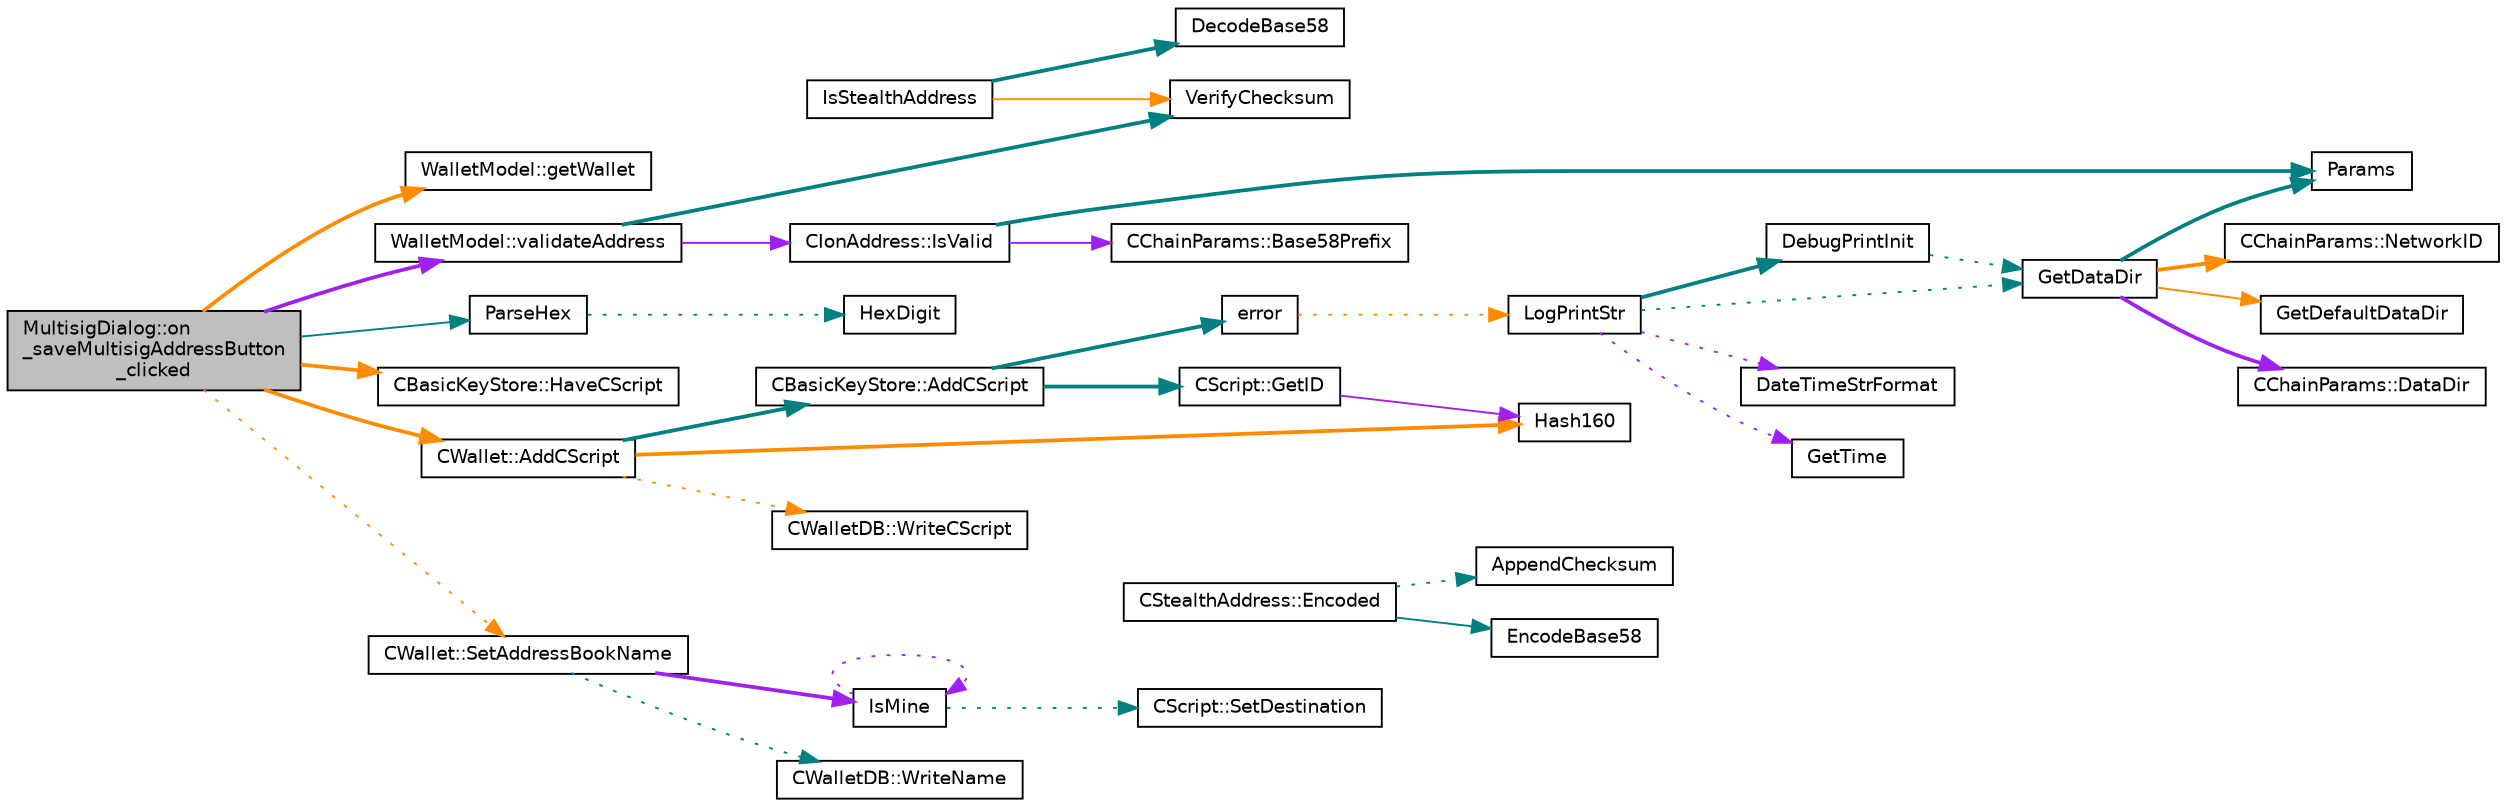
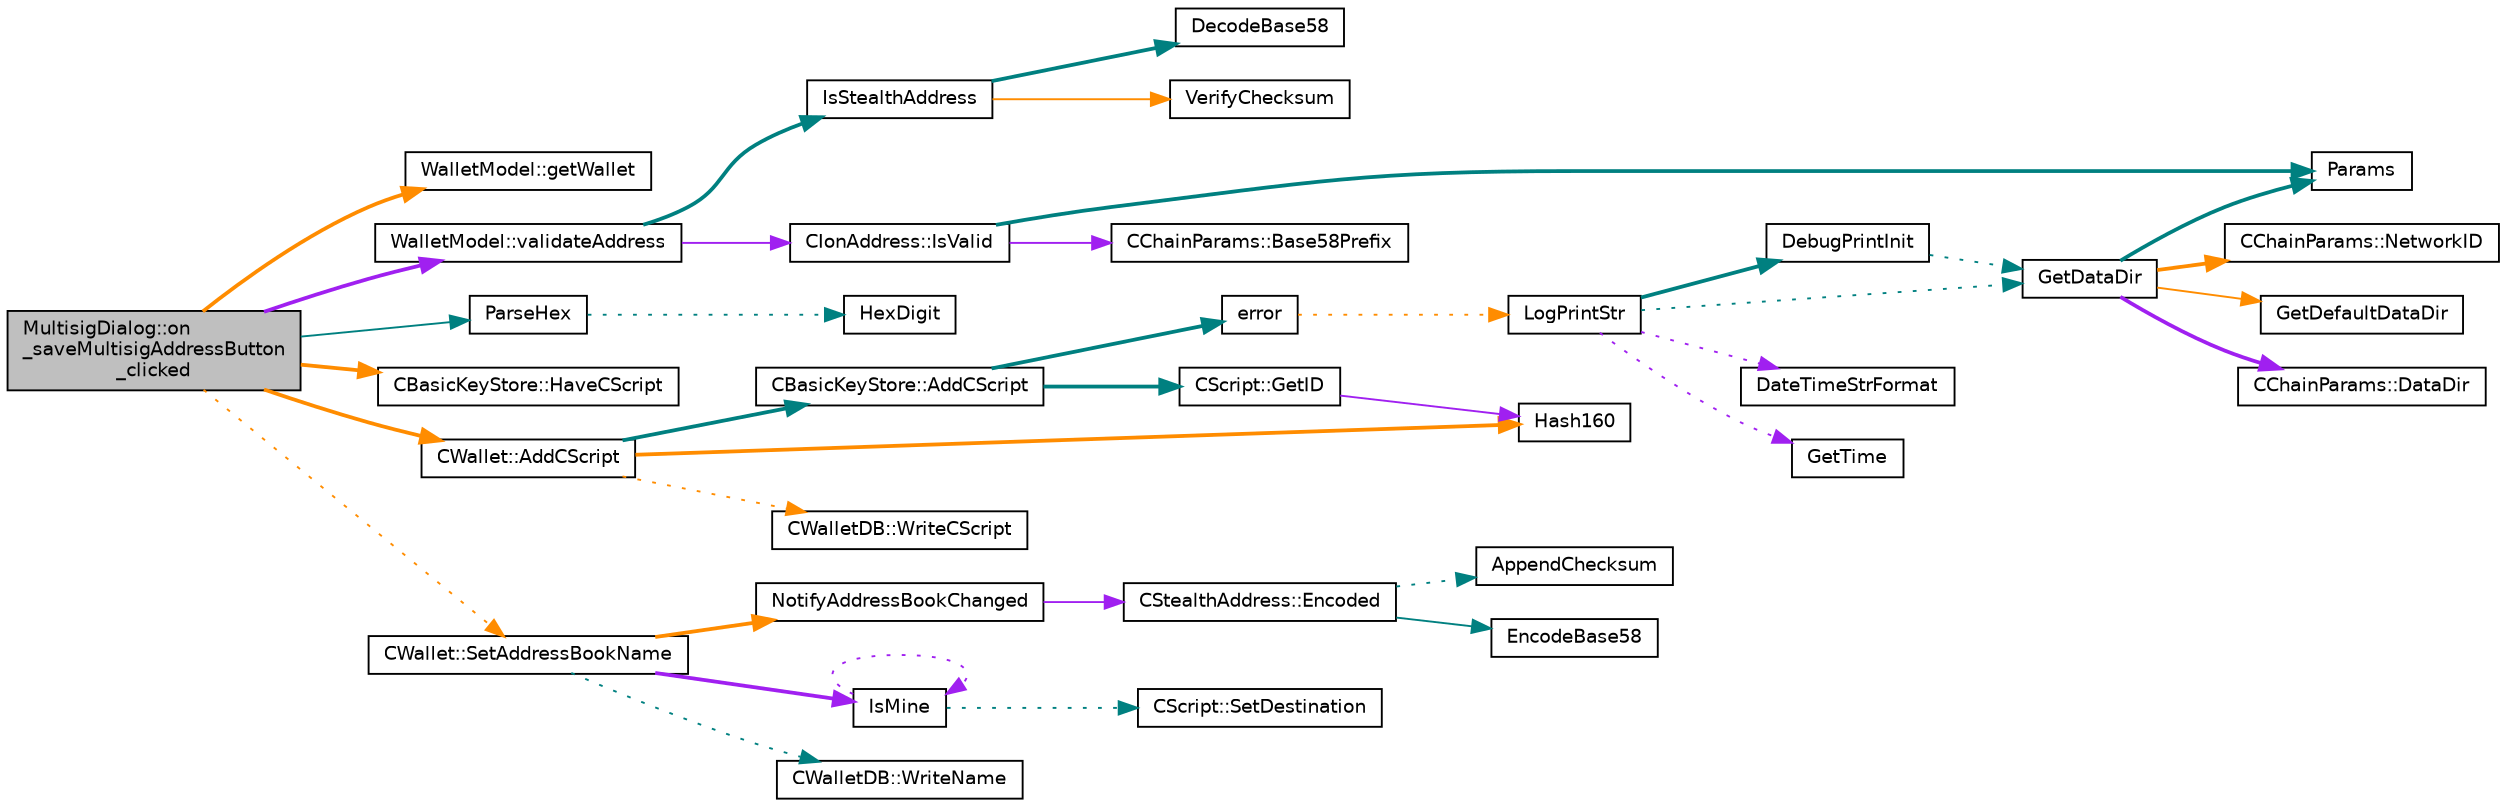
(886, 173) -> (723, 175)
none -> (900, 602)
